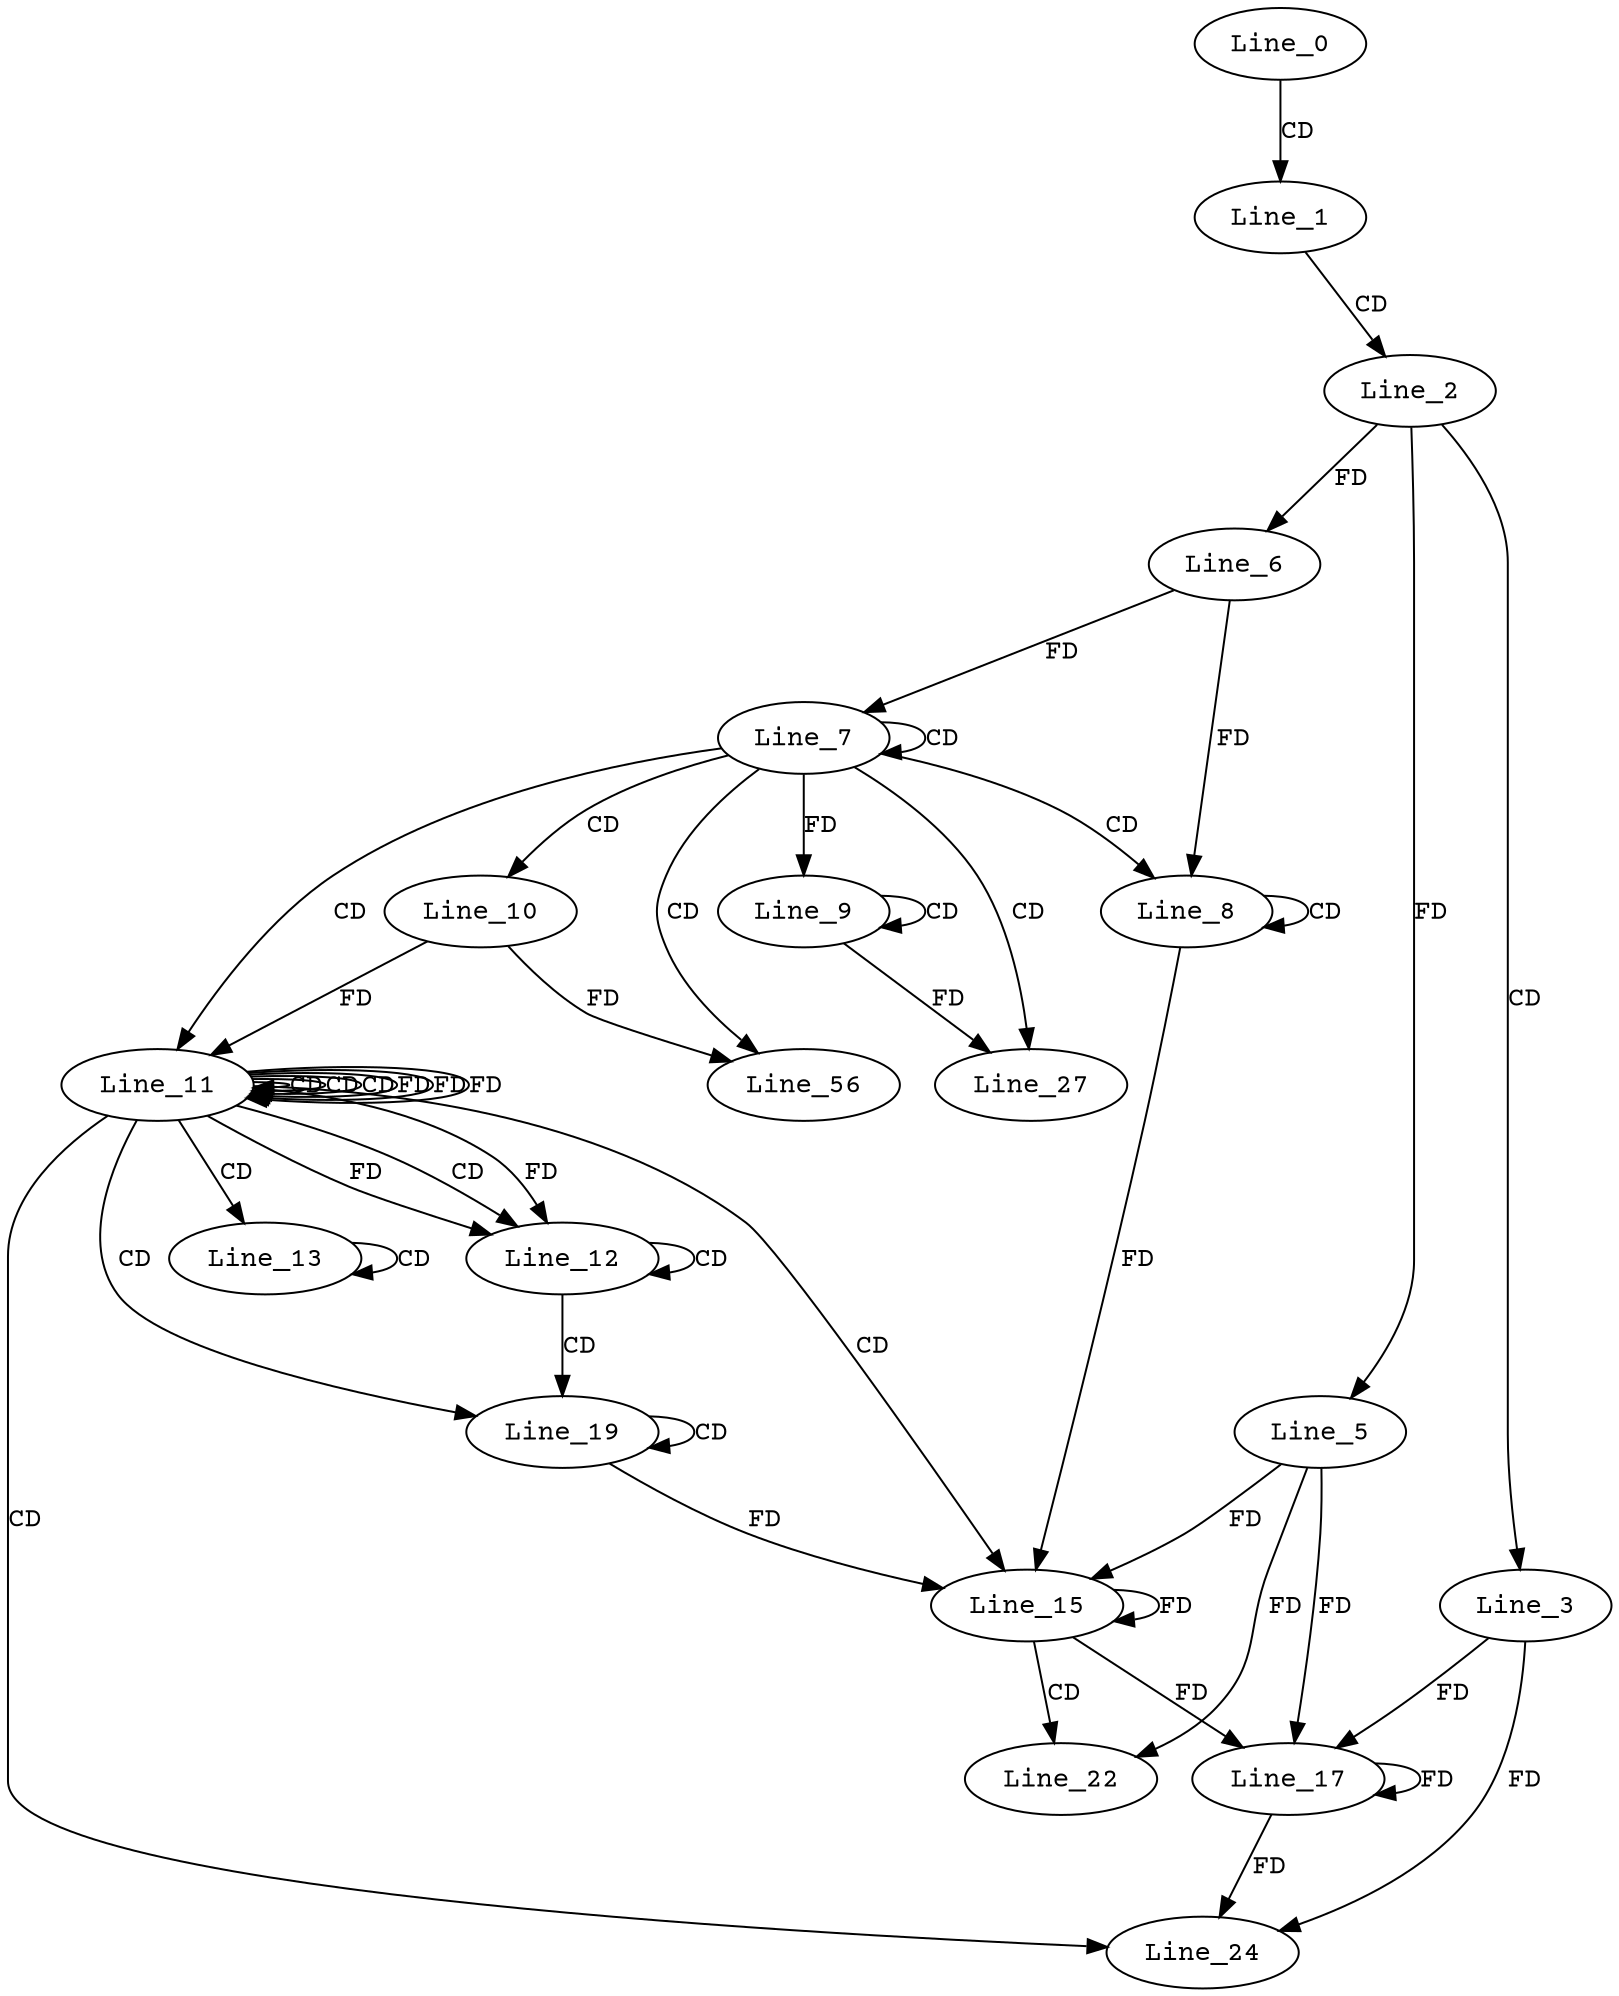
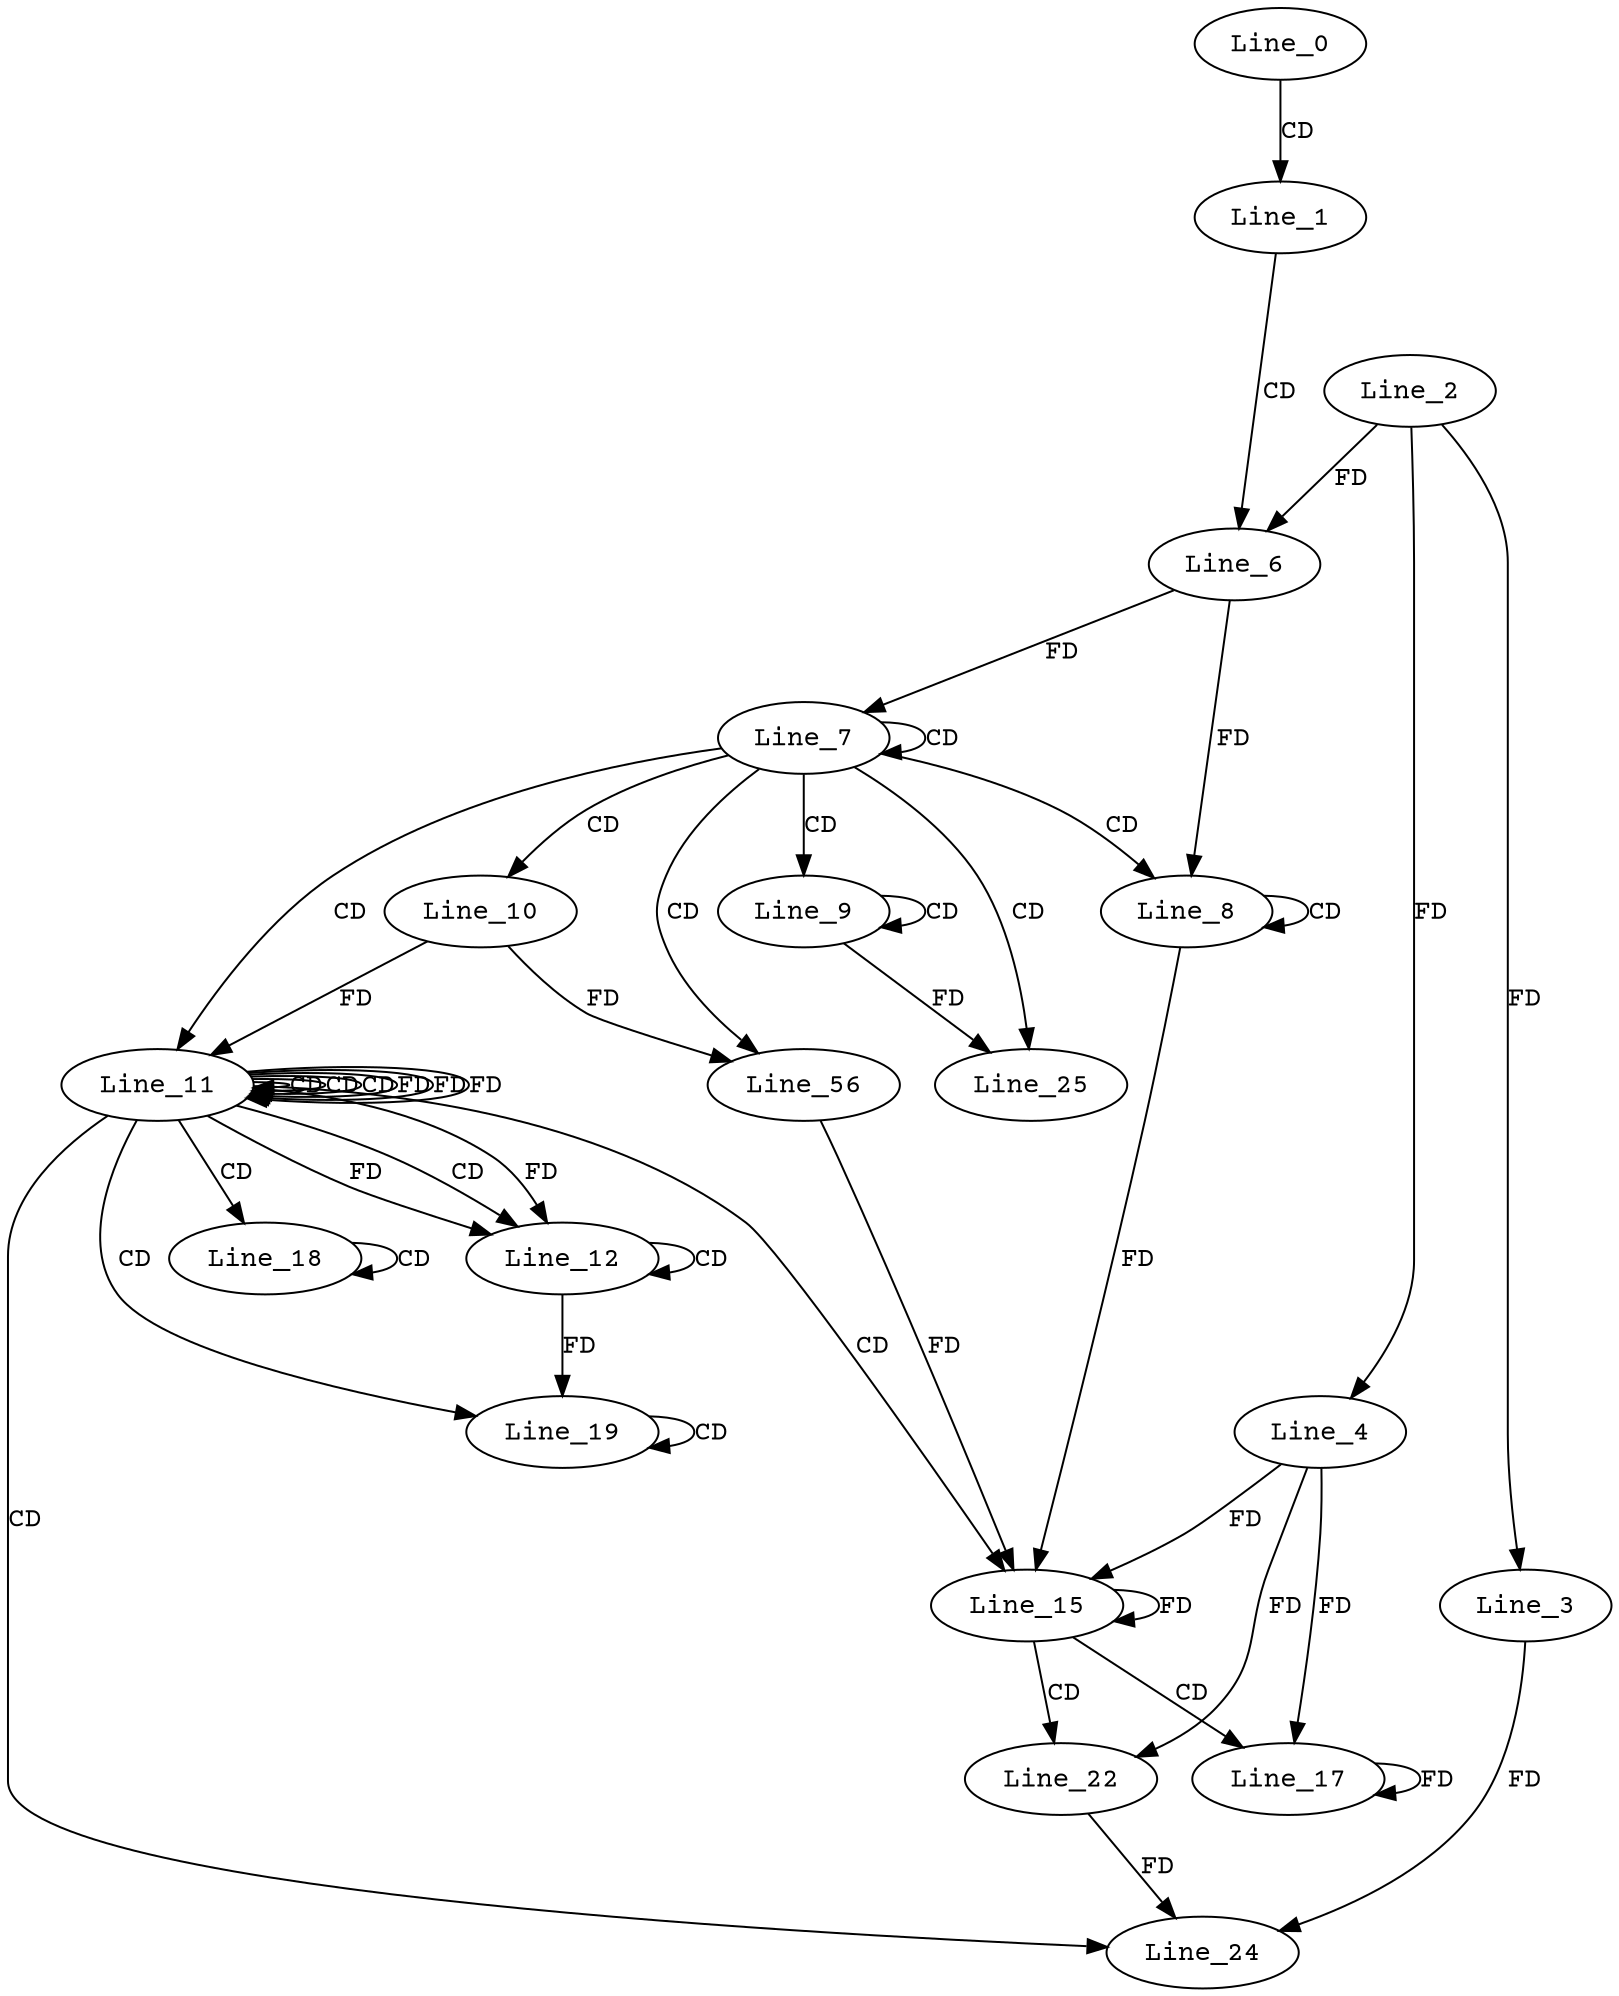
(1339, 296) -> (1259, 381)
(821, 825) -> (821, 825)
(1525, 998) -> (1525, 998)
(1031, 1085) -> (1031, 1085)
(265, 1258) -> (265, 1258)
(579, 1345) -> (579, 1345)
(1320, 1432) -> (1320, 1432)
(761, 1538) -> (916, 1335)
(1422, 1690) -> none
(1192, 1692) -> (1192, 1692)
(1250, 1857) -> (1125, 1858)
